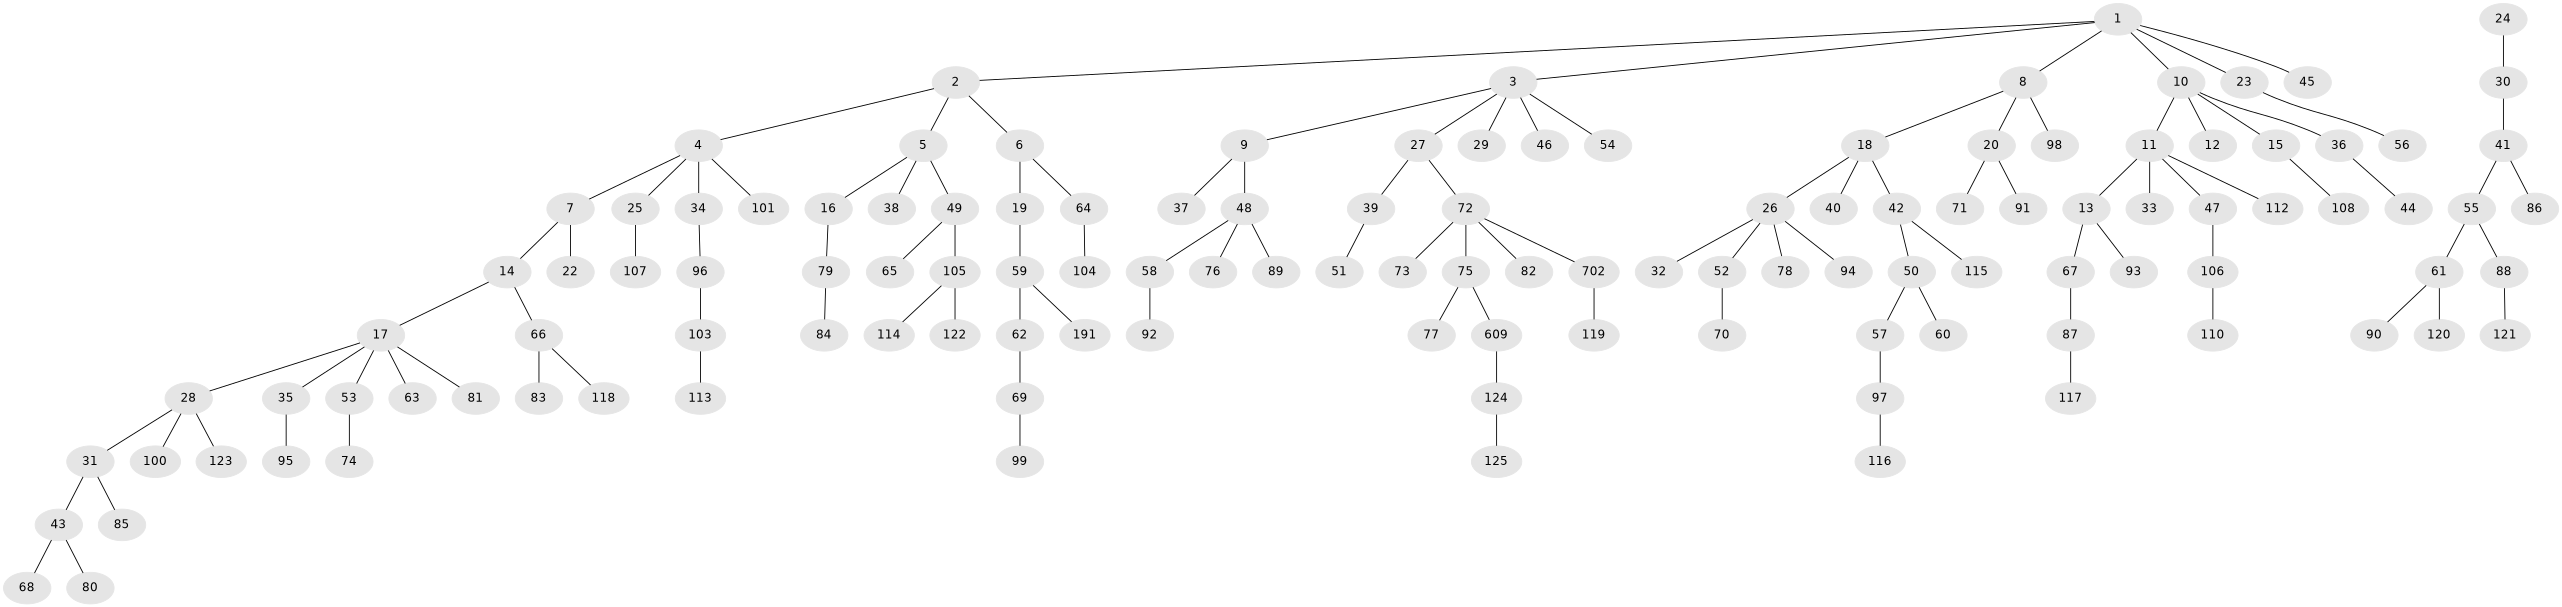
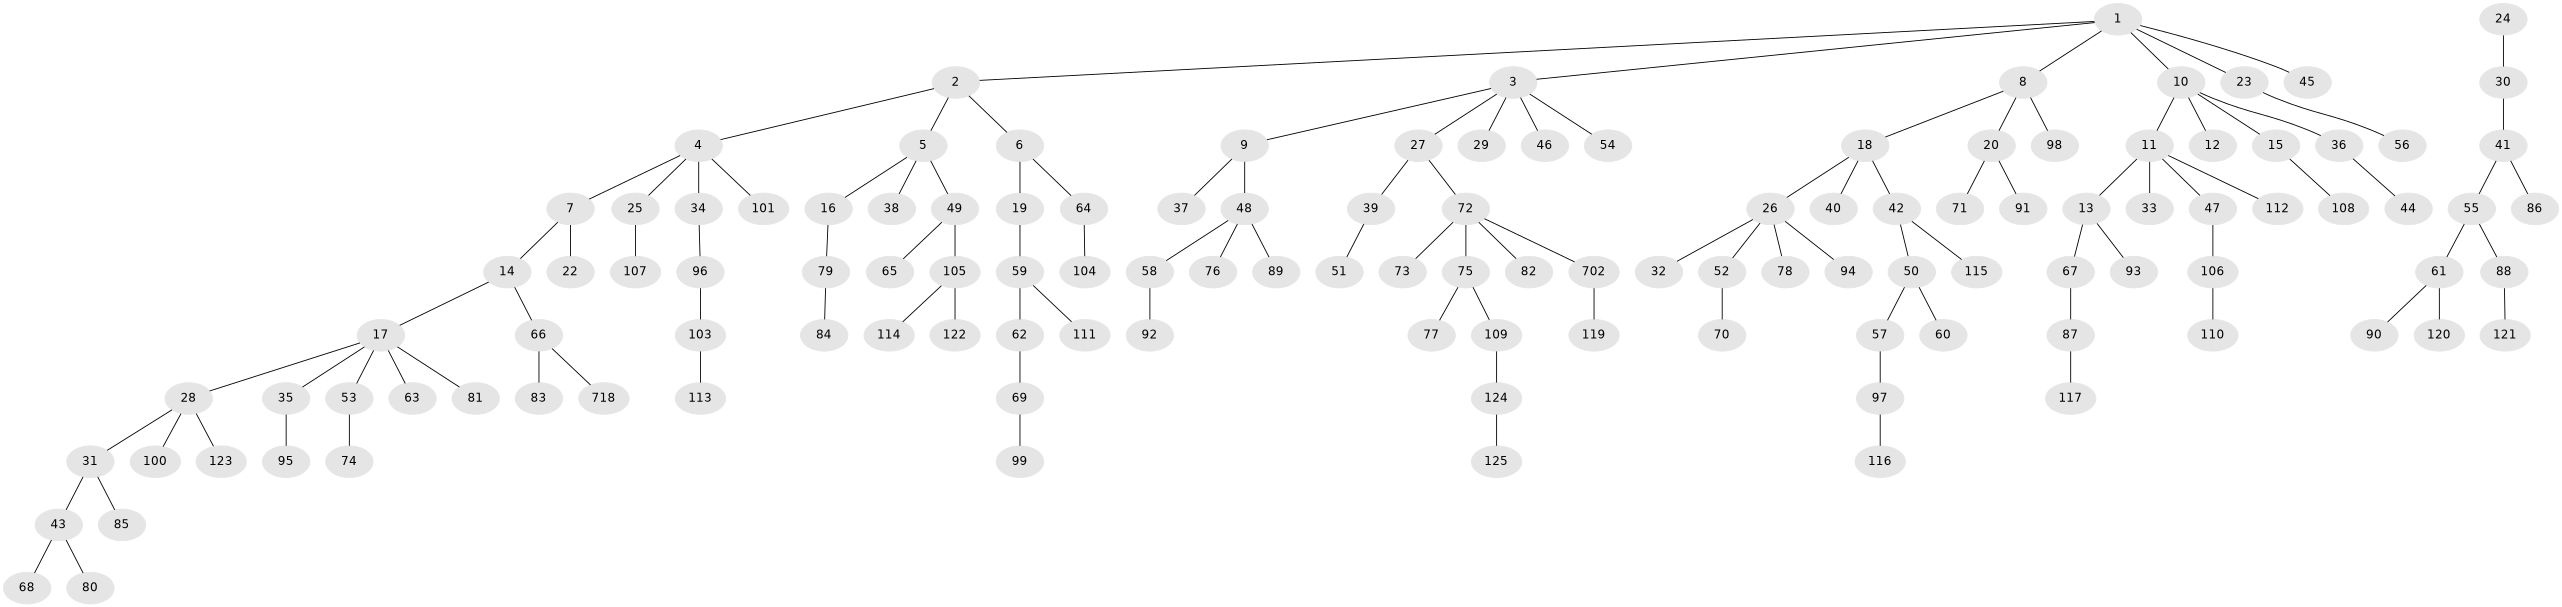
(1085, 335) -> (1085, 335)
(1497, 335) -> (1497, 335)
(604, 399) -> (604, 399)
